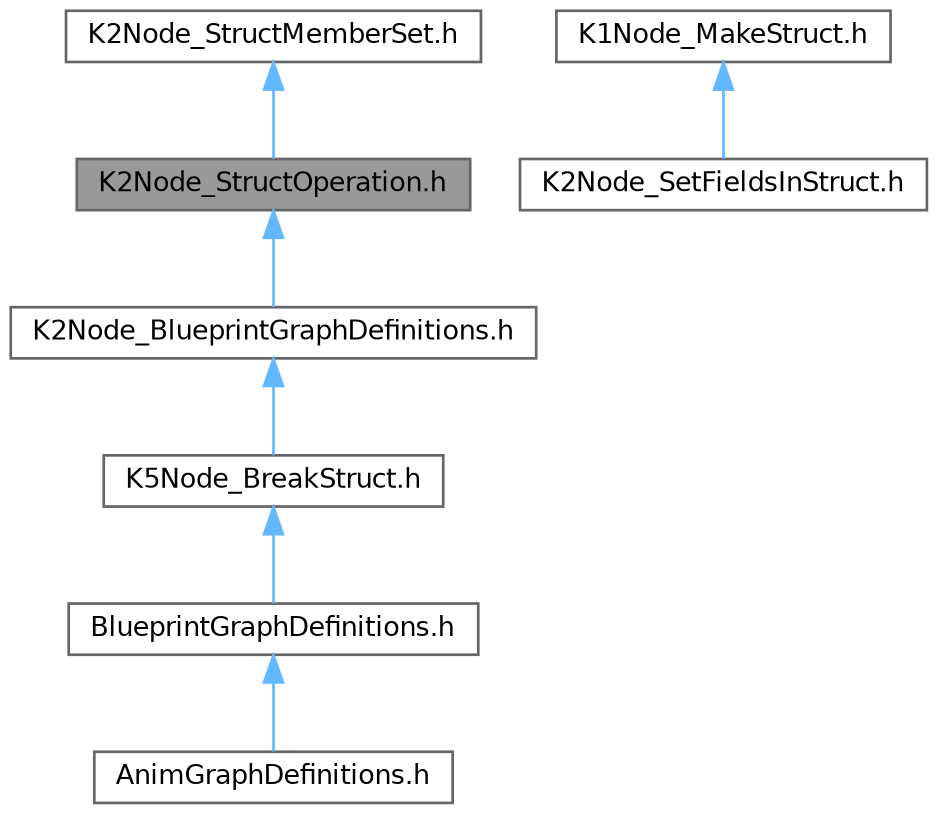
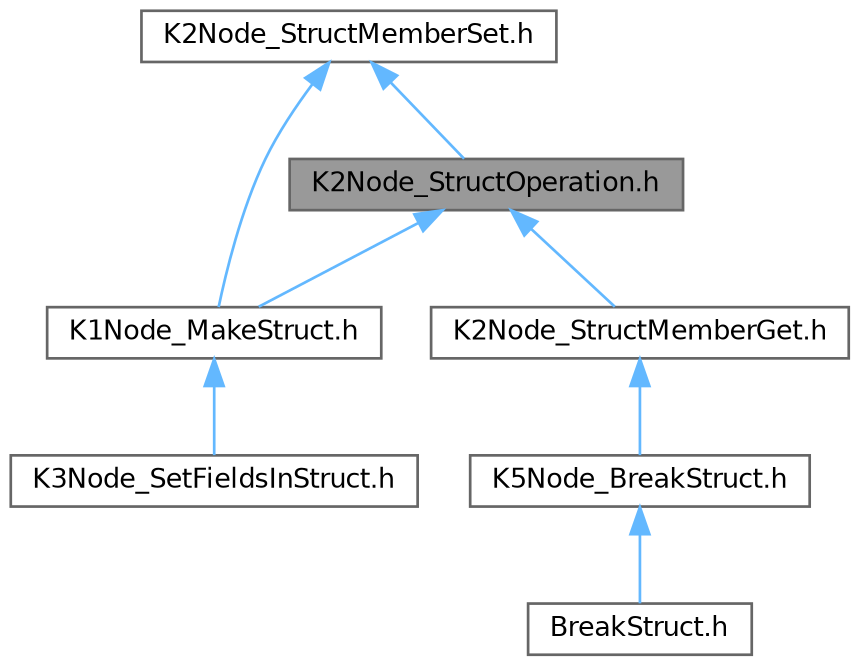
(723, 185) -> (214, 481)
none -> (252, 190)
none -> (338, 265)
(273, 333) -> (640, 333)
(273, 629) -> (640, 629)
(273, 777) -> none
